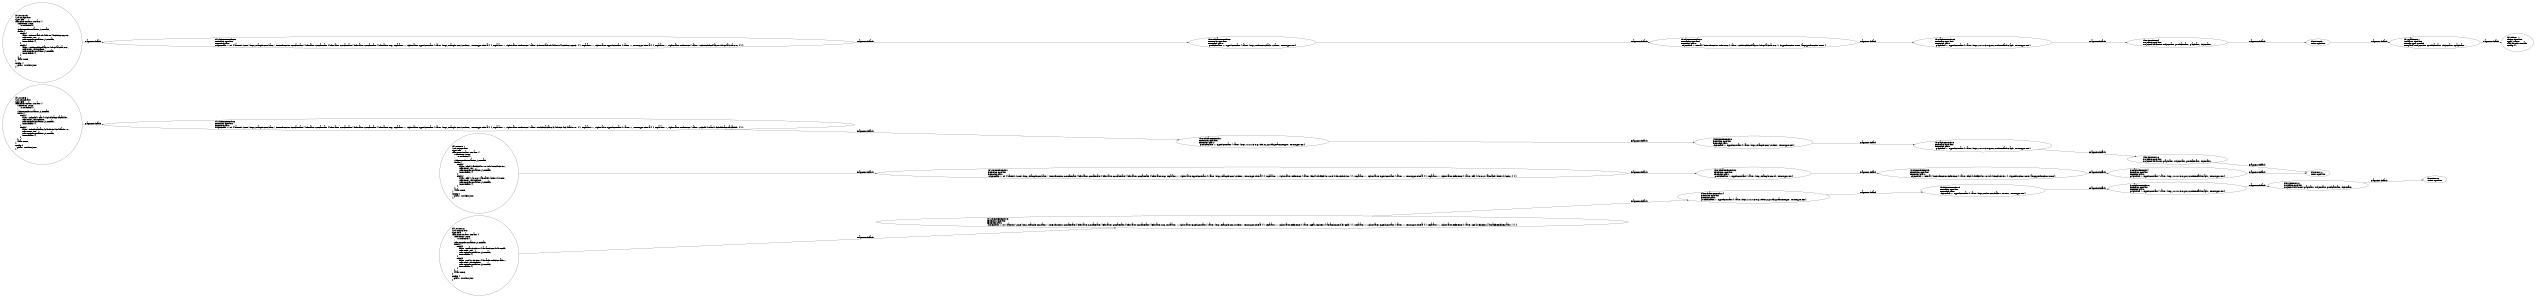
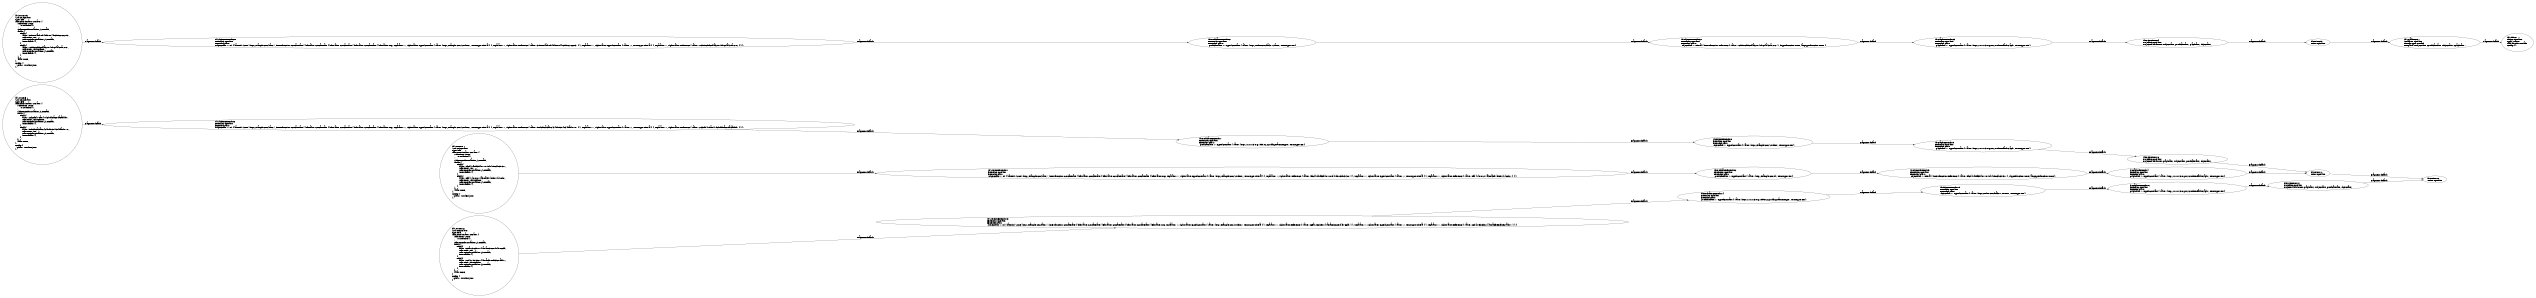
none -> (2376, 176)
